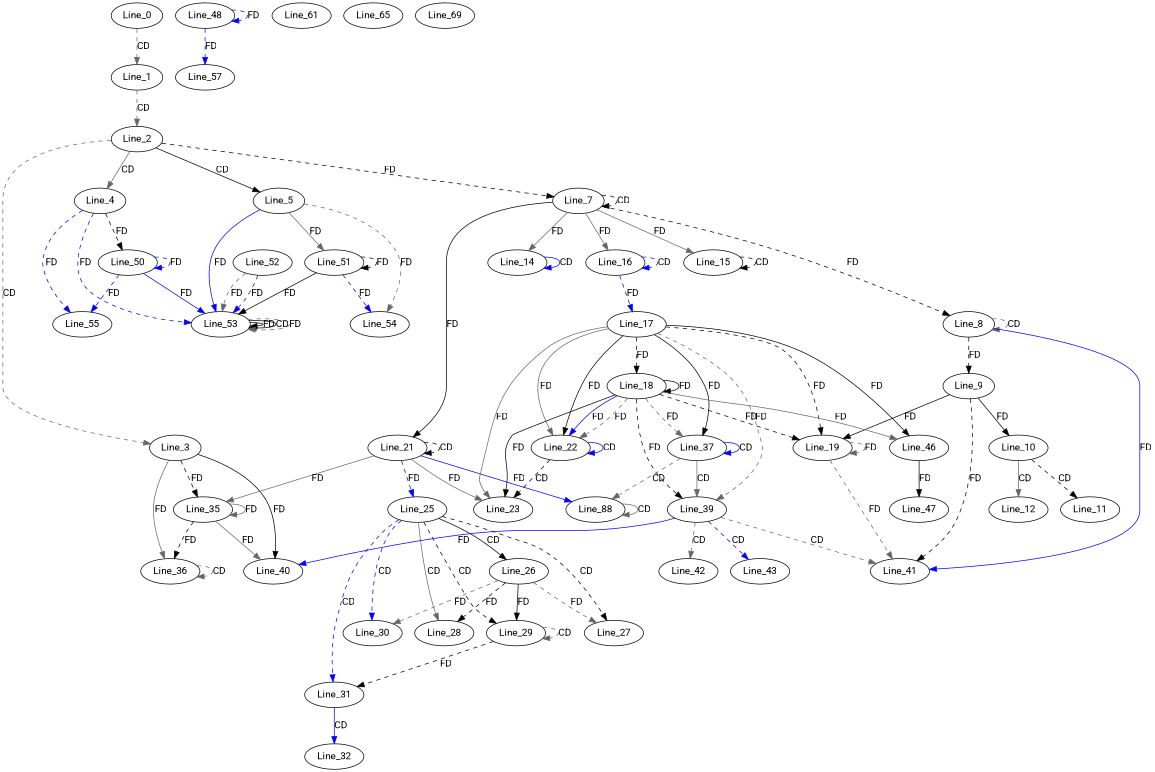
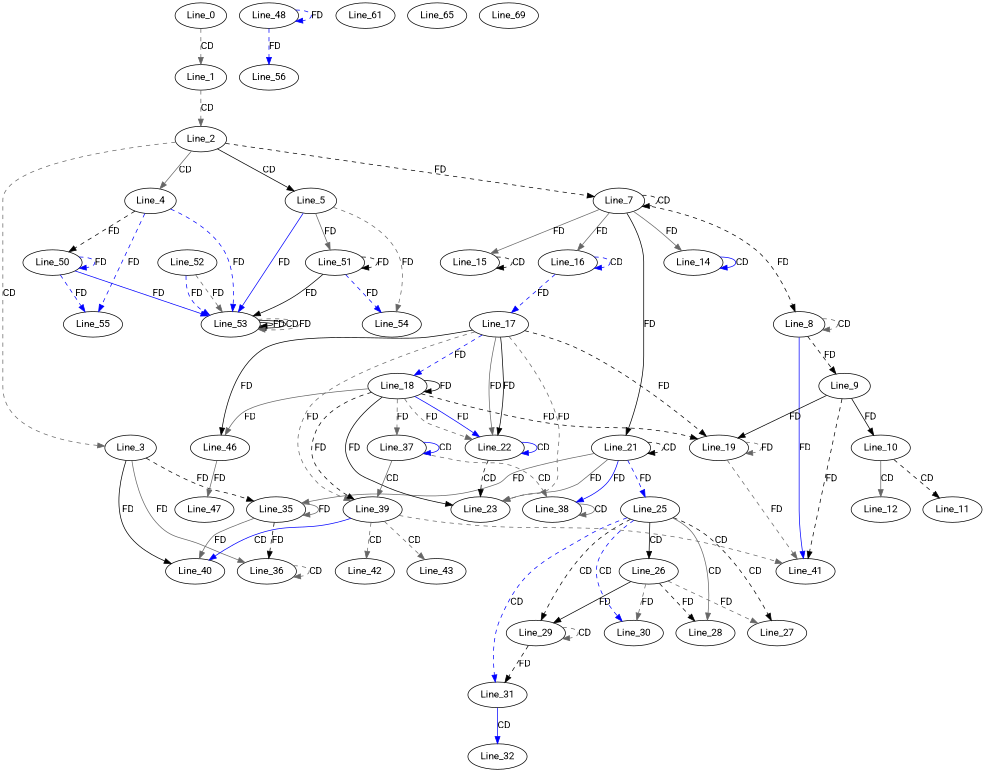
(205, 77) -> (269, 77)
(637, 352) -> (451, 353)
(697, 373) -> none
(511, 384) -> (559, 433)
(919, 475) -> (213, 475)
(595, 510) -> (552, 510)
(726, 538) -> (402, 538)
(464, 540) -> (261, 540)
